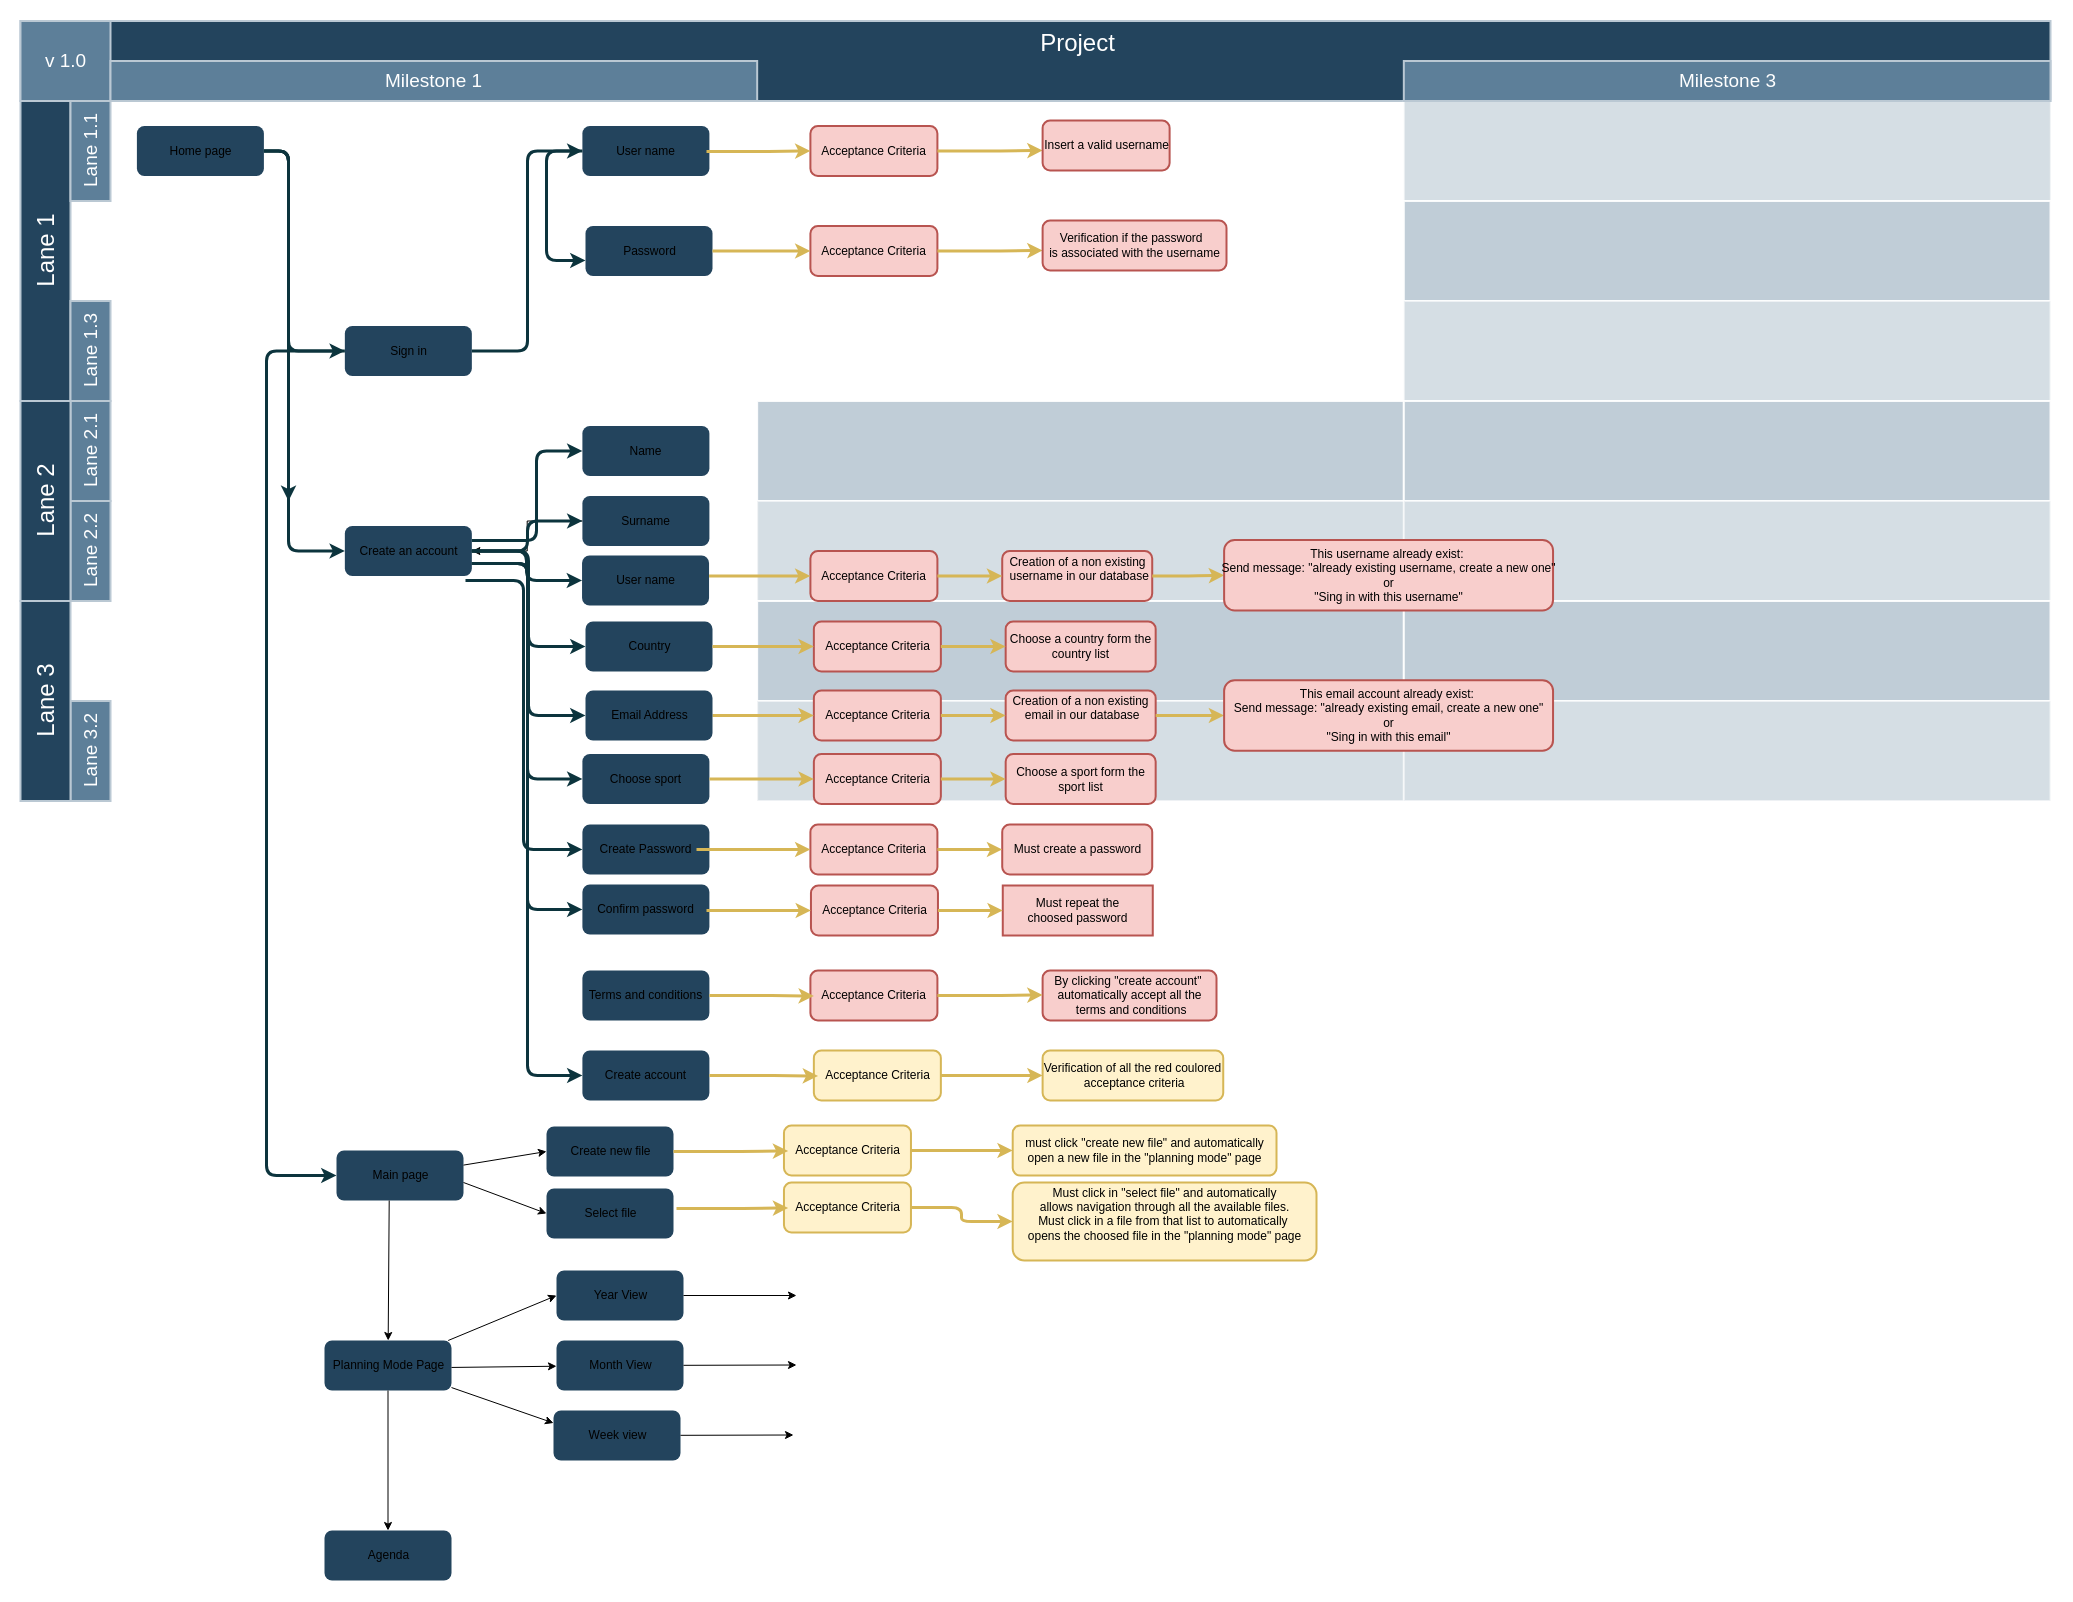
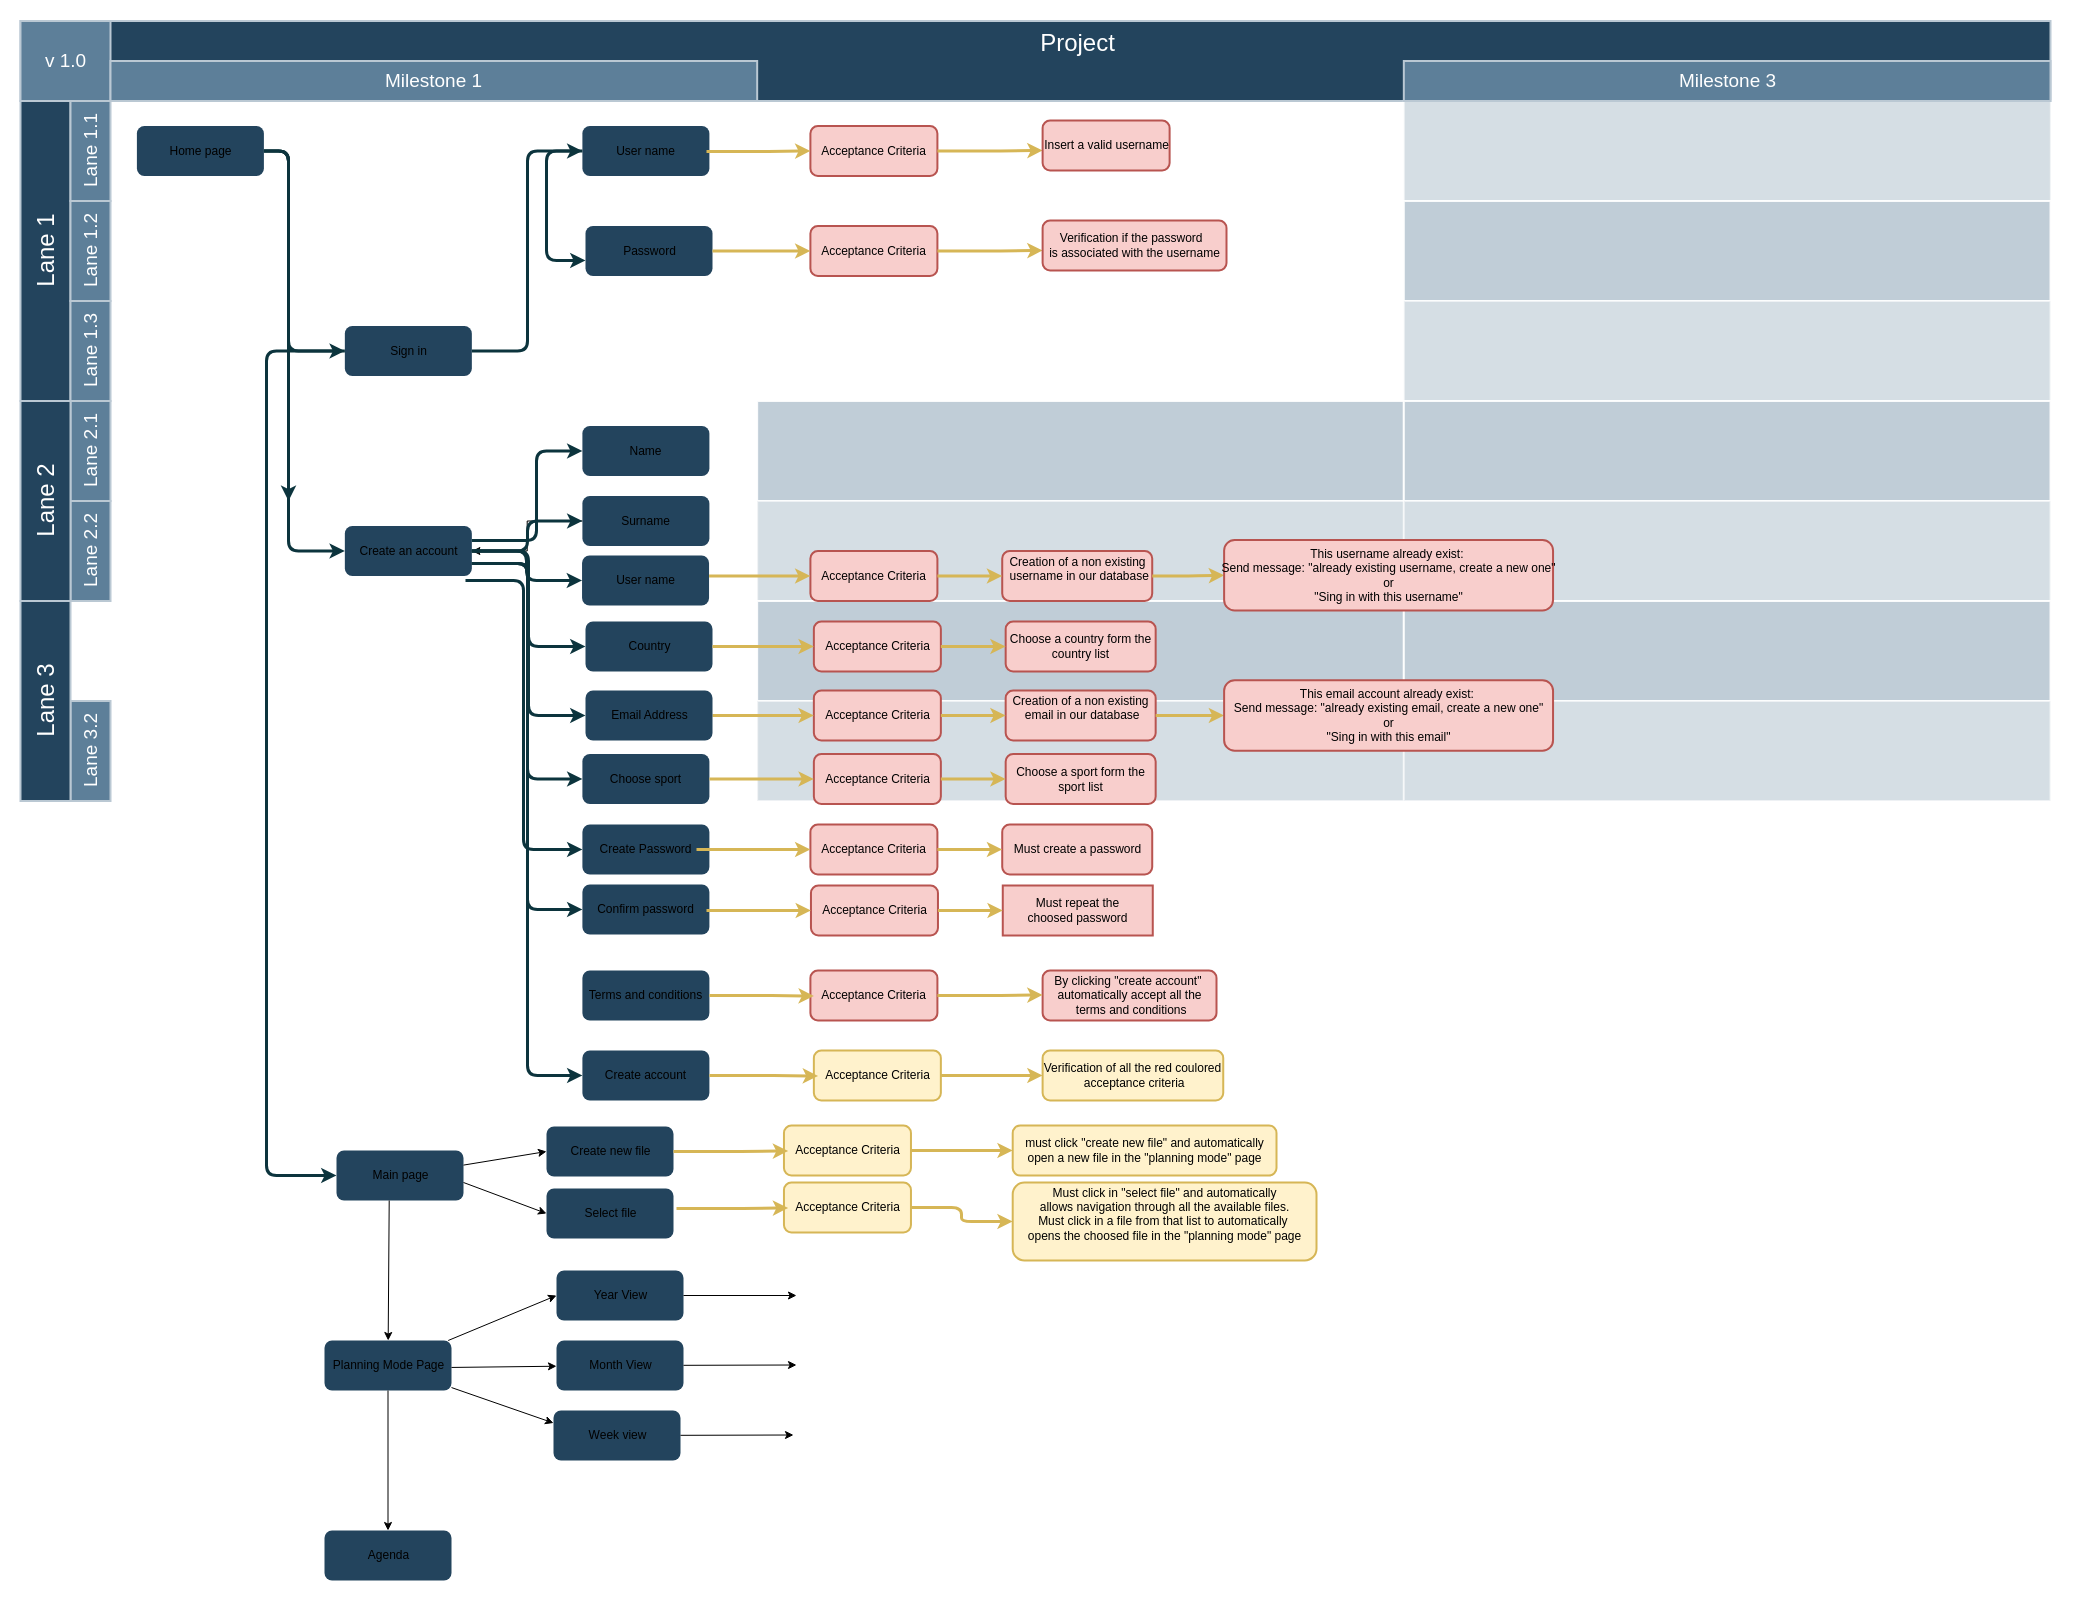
none -> (91, 251)
